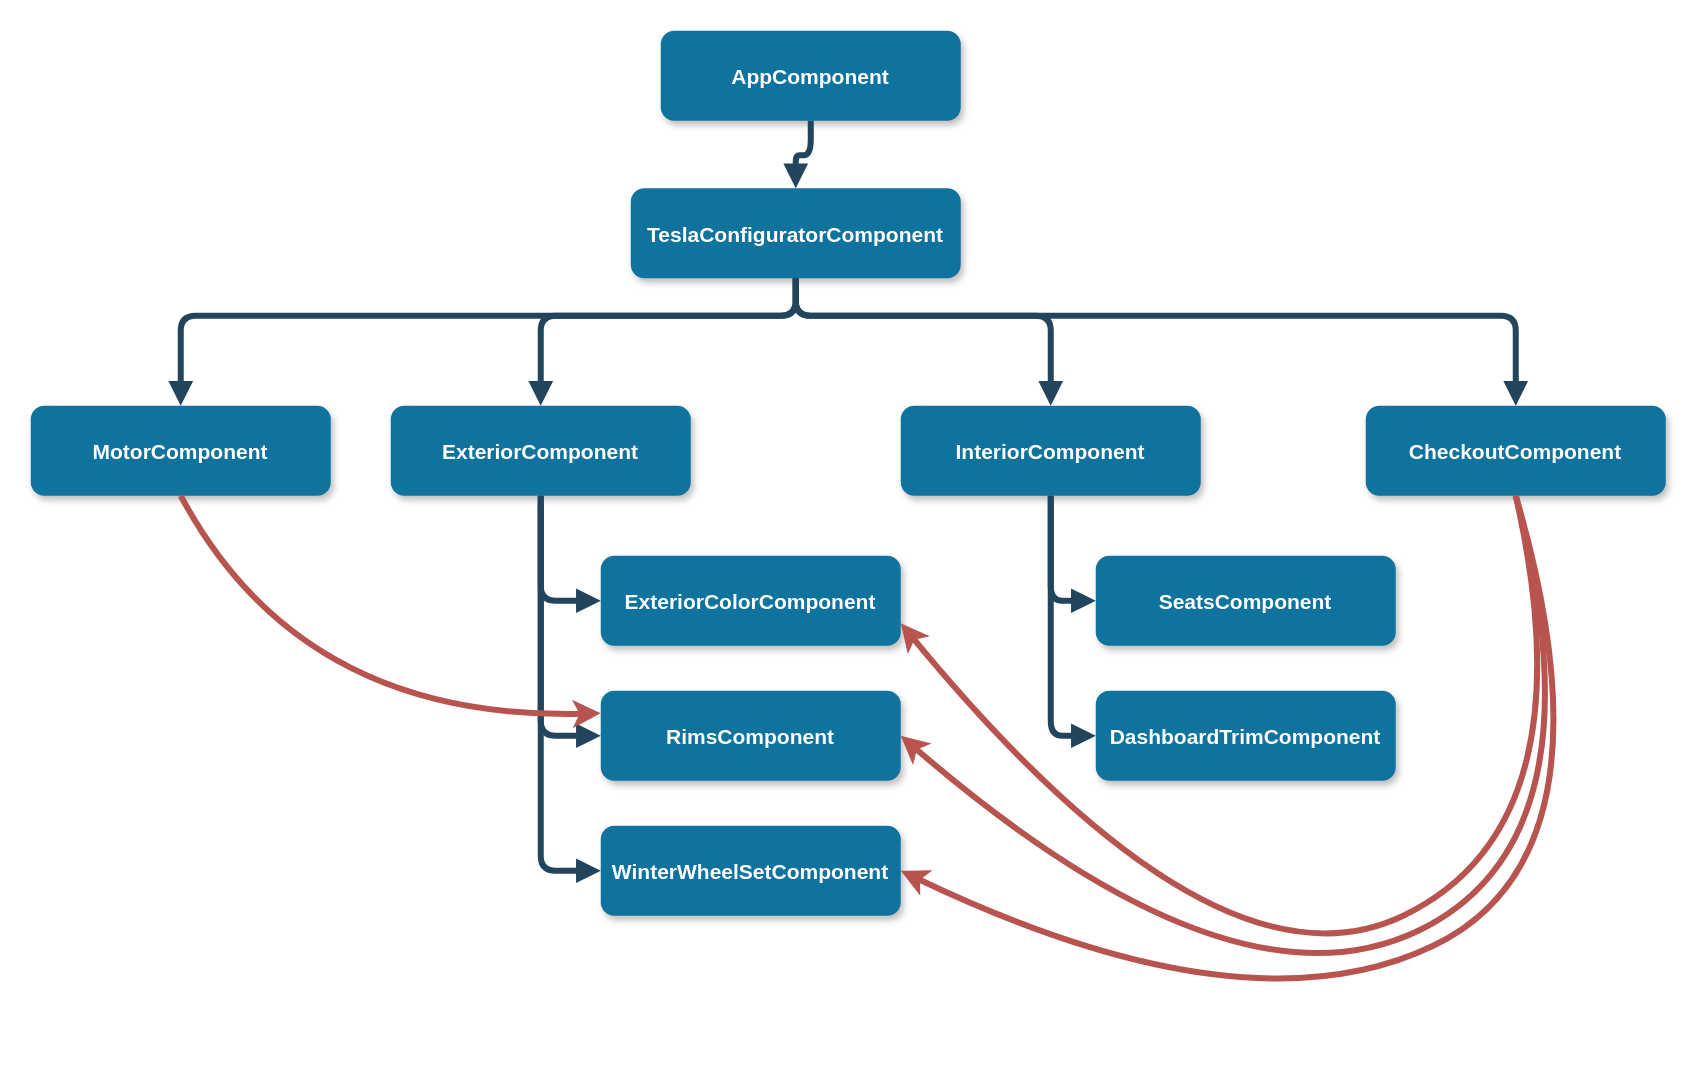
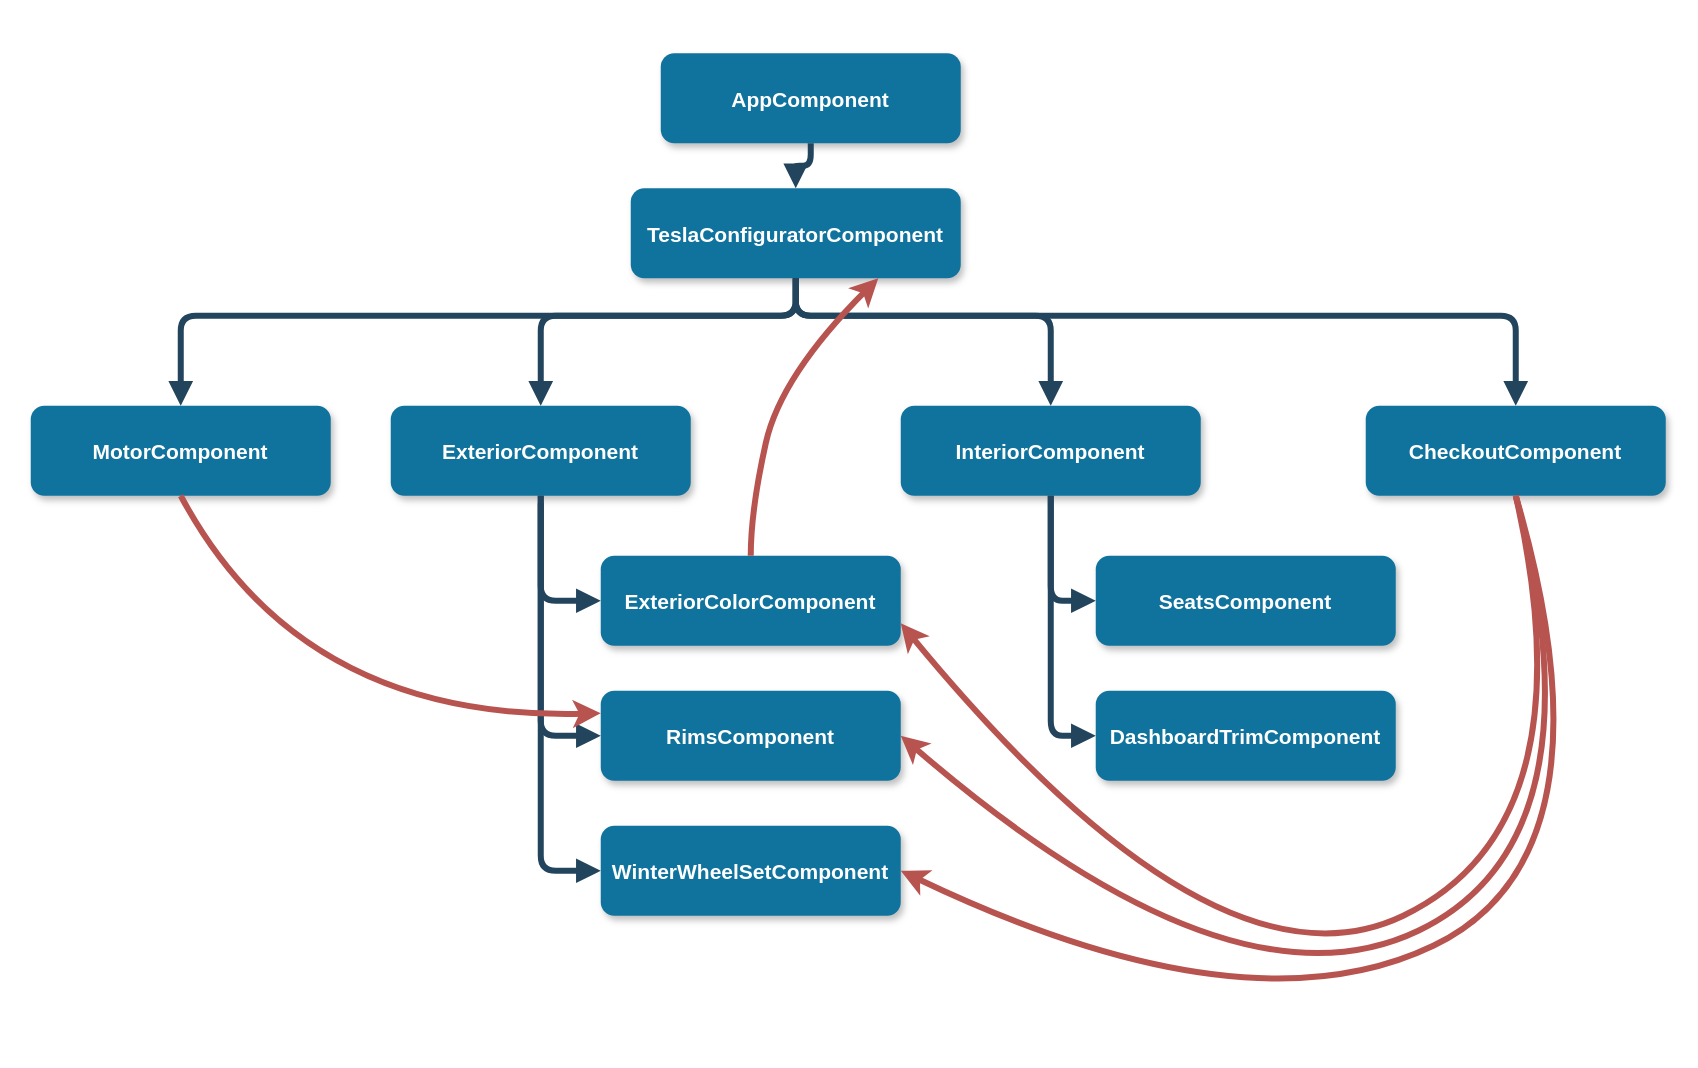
(811, 76) -> (811, 98)
none -> (777, 410)
